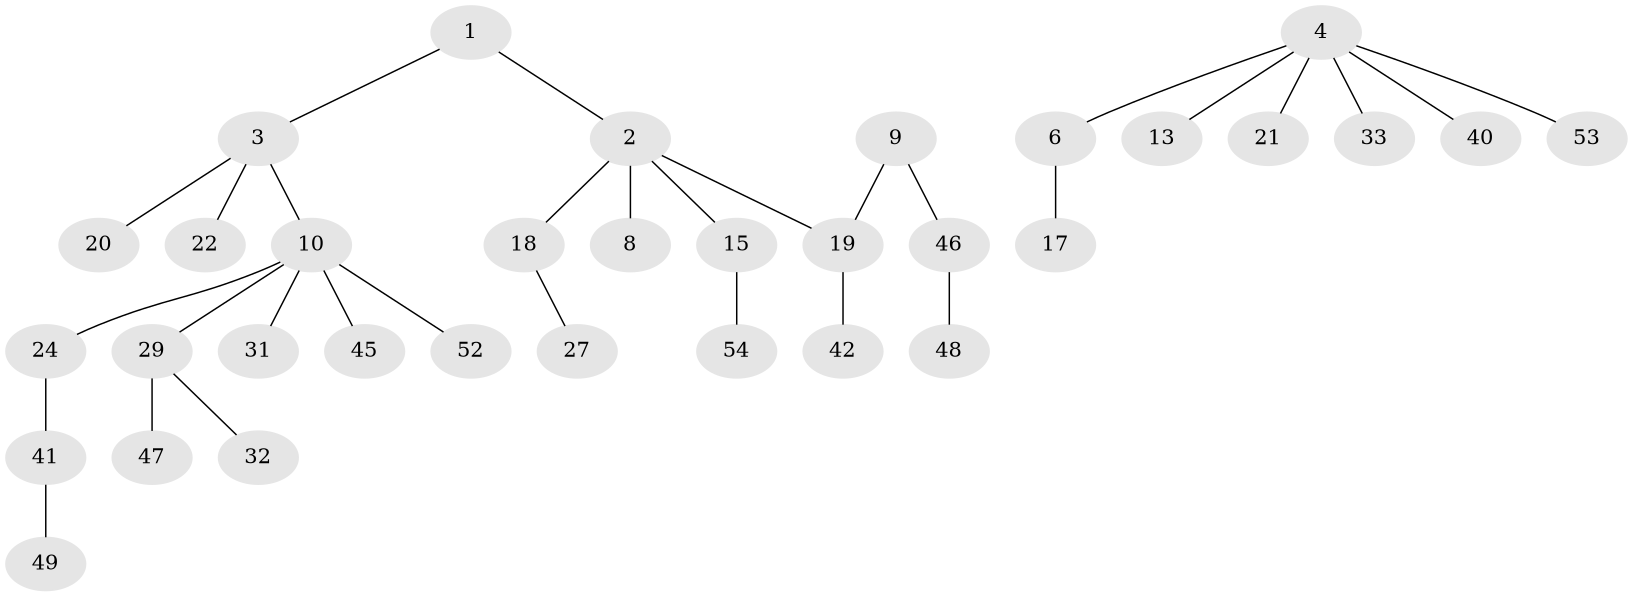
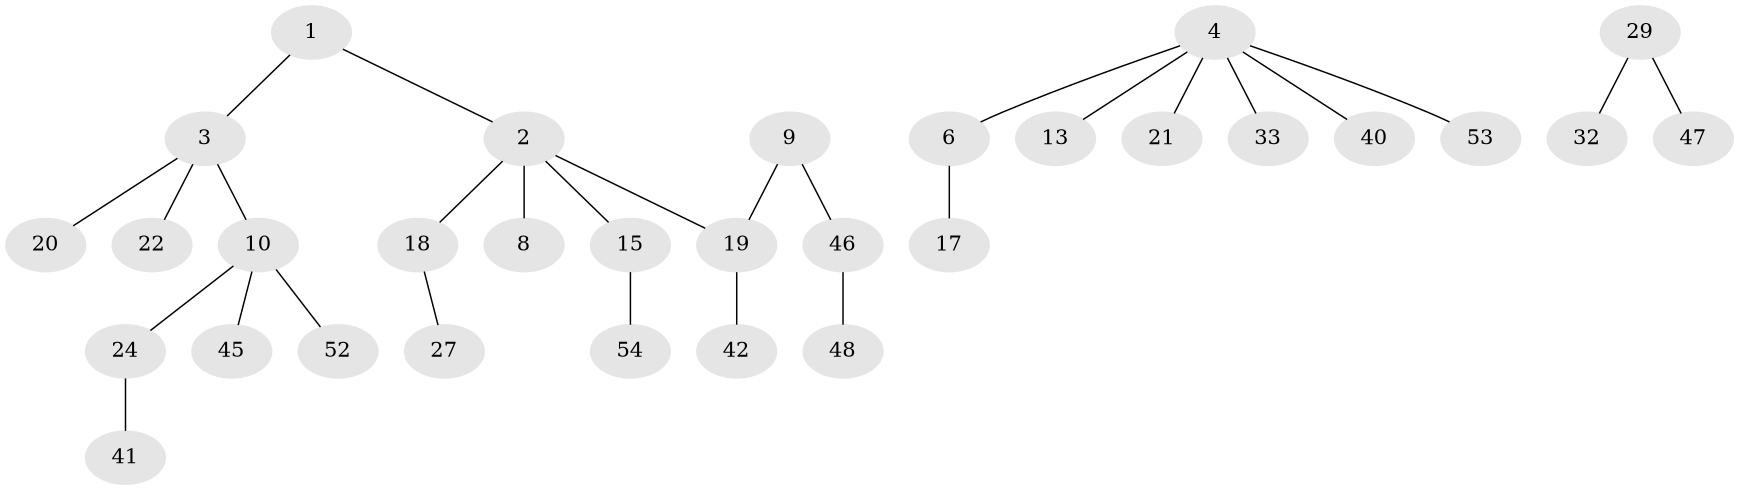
(232, 298) -> none
(258, 351) -> none
(46, 564) -> none
